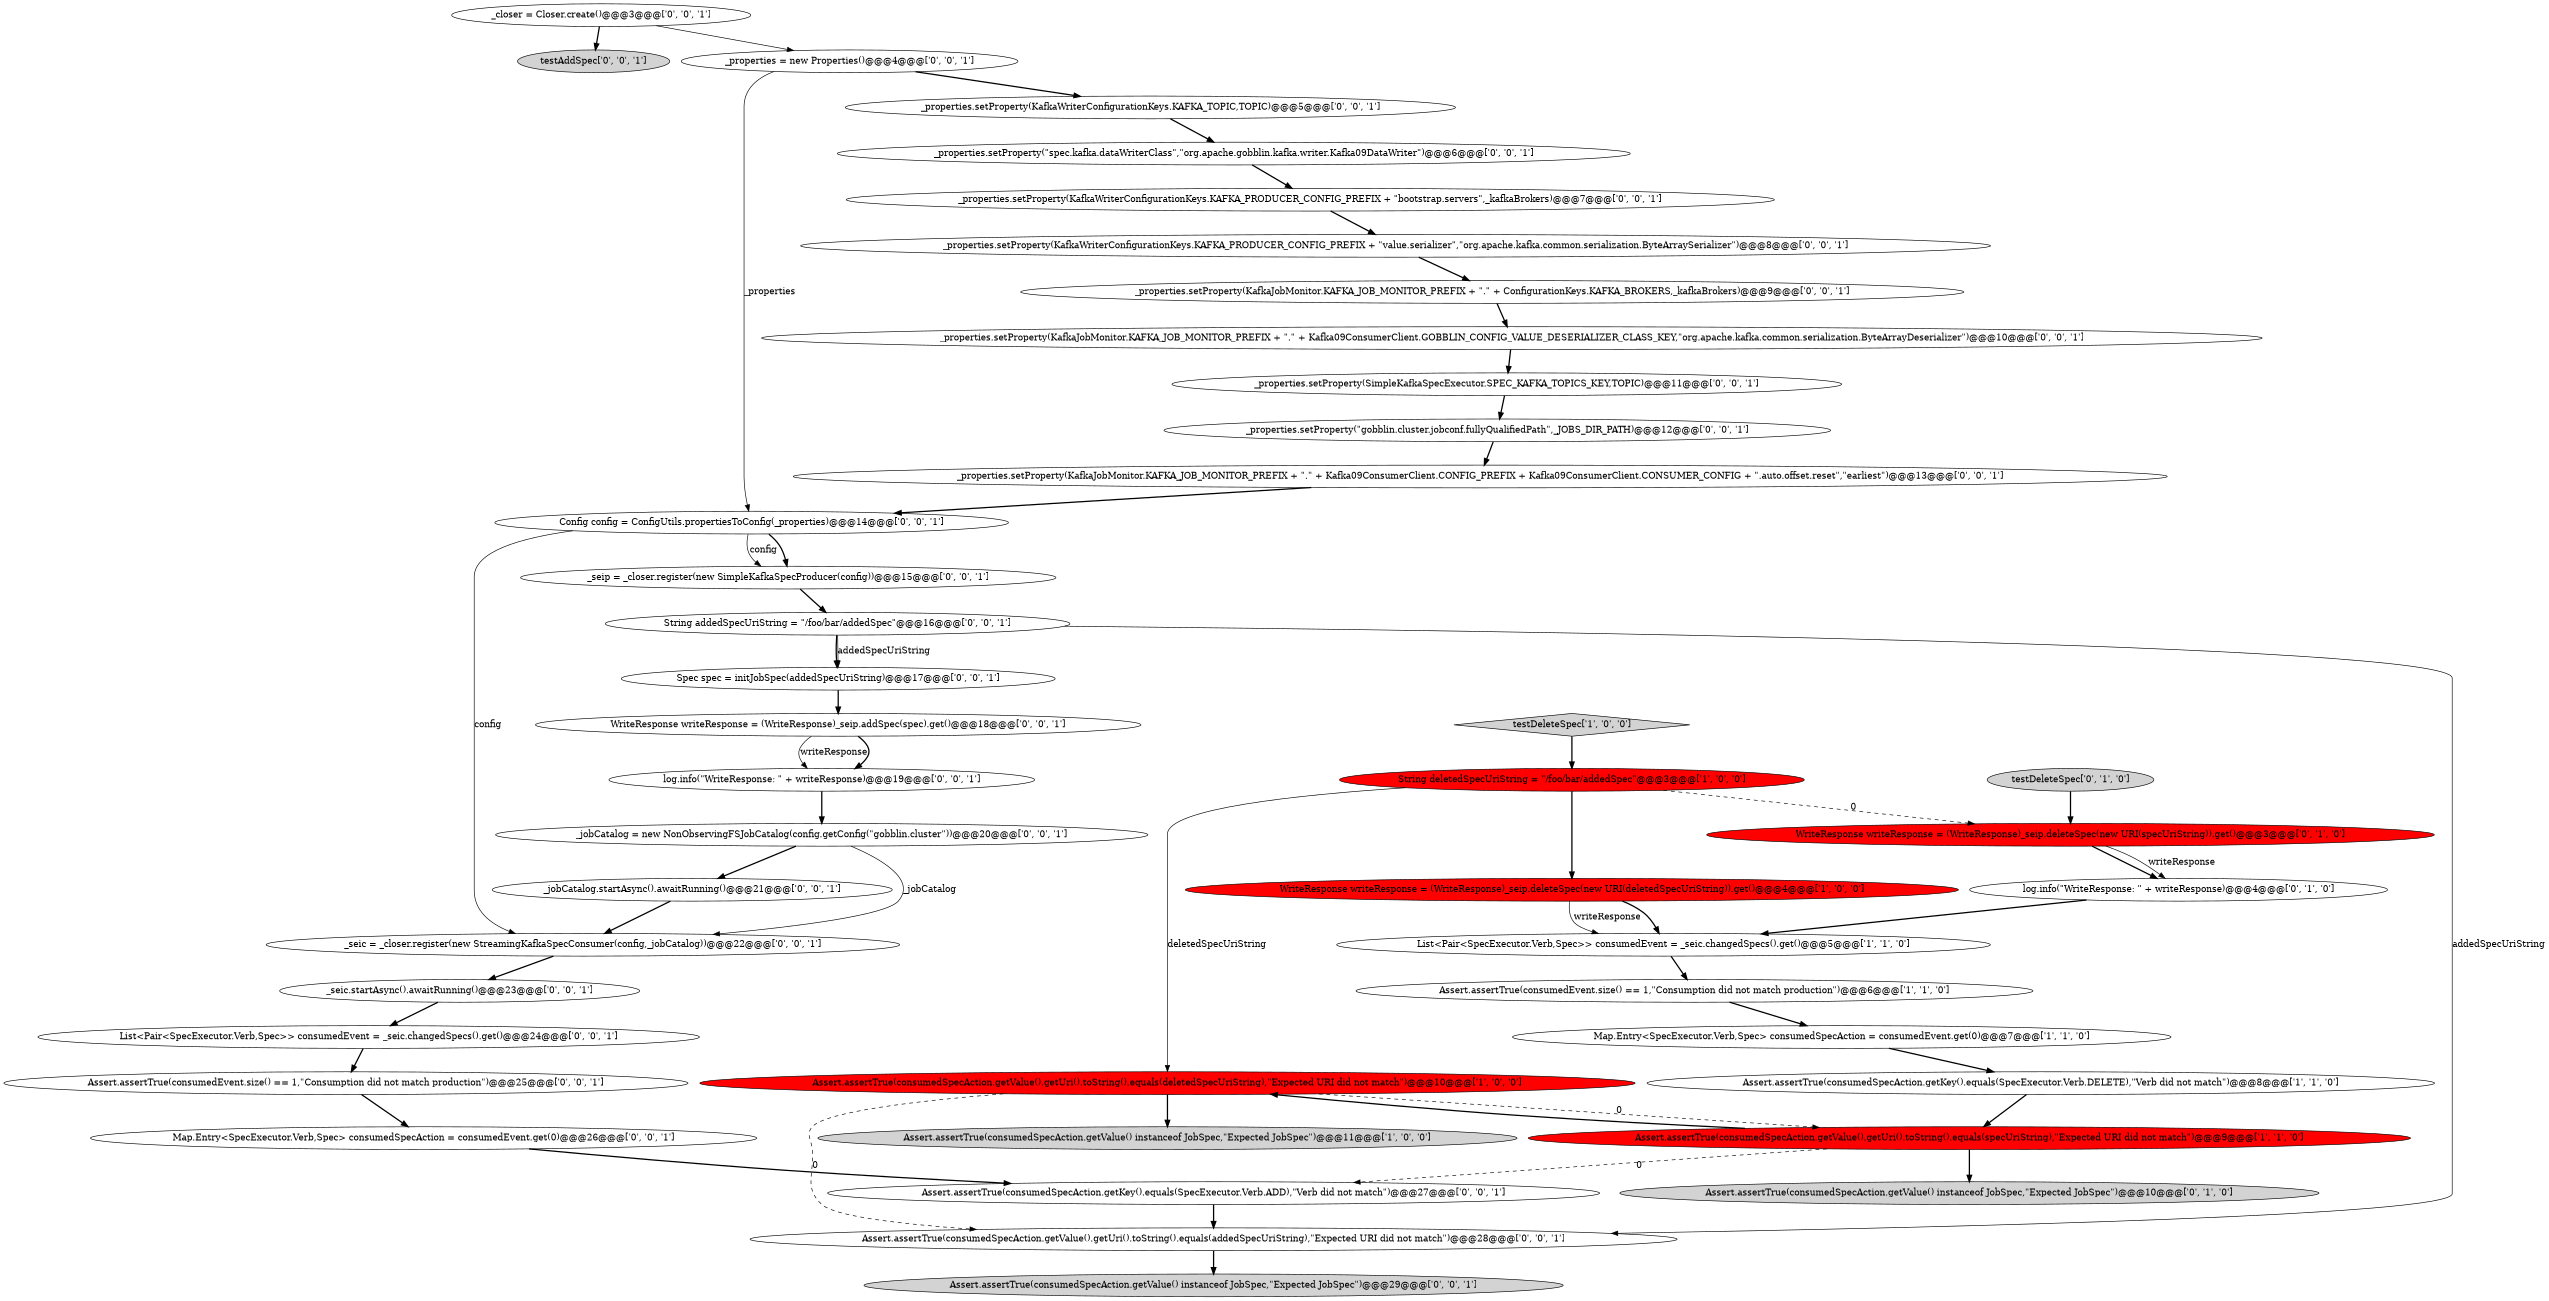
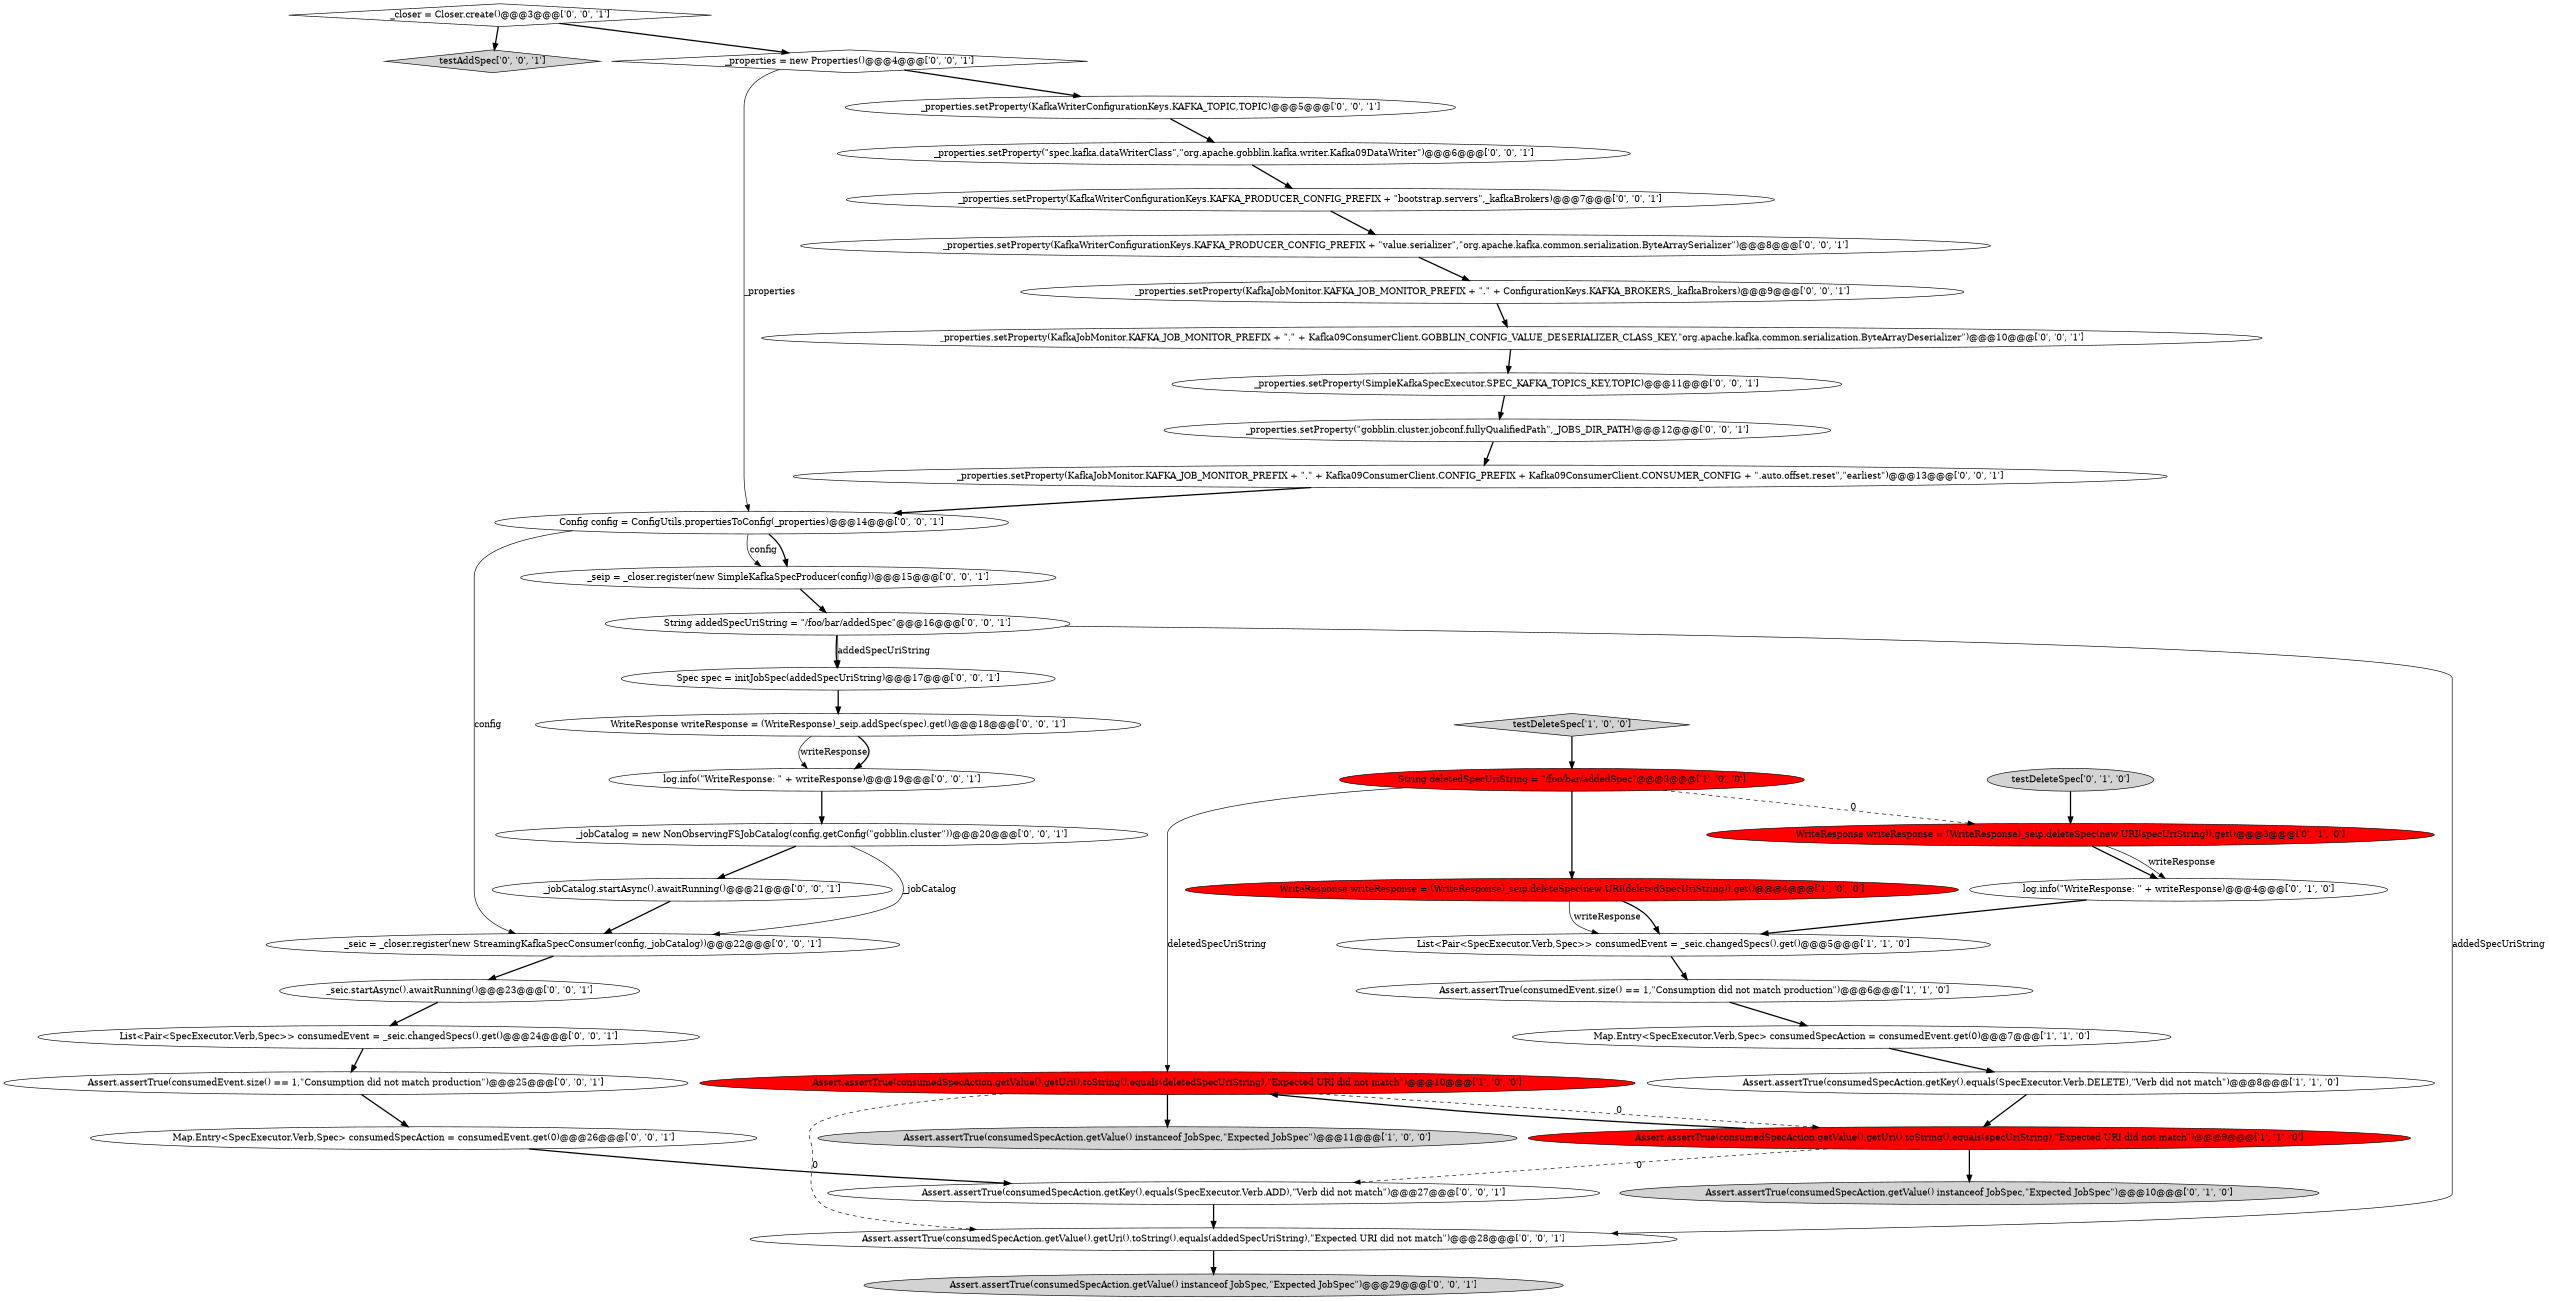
(601, 15) -> (500, 15)
(722, 38) -> (671, 38)
(594, 61) -> (493, 61)
(850, 61) -> (850, 61)
